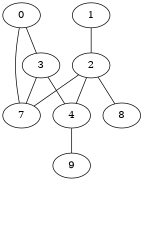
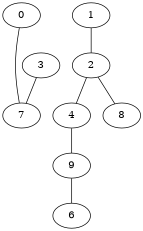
(31, 40) -> none
(54, 86) -> none
(61, 87) -> none
none -> (72, 216)
